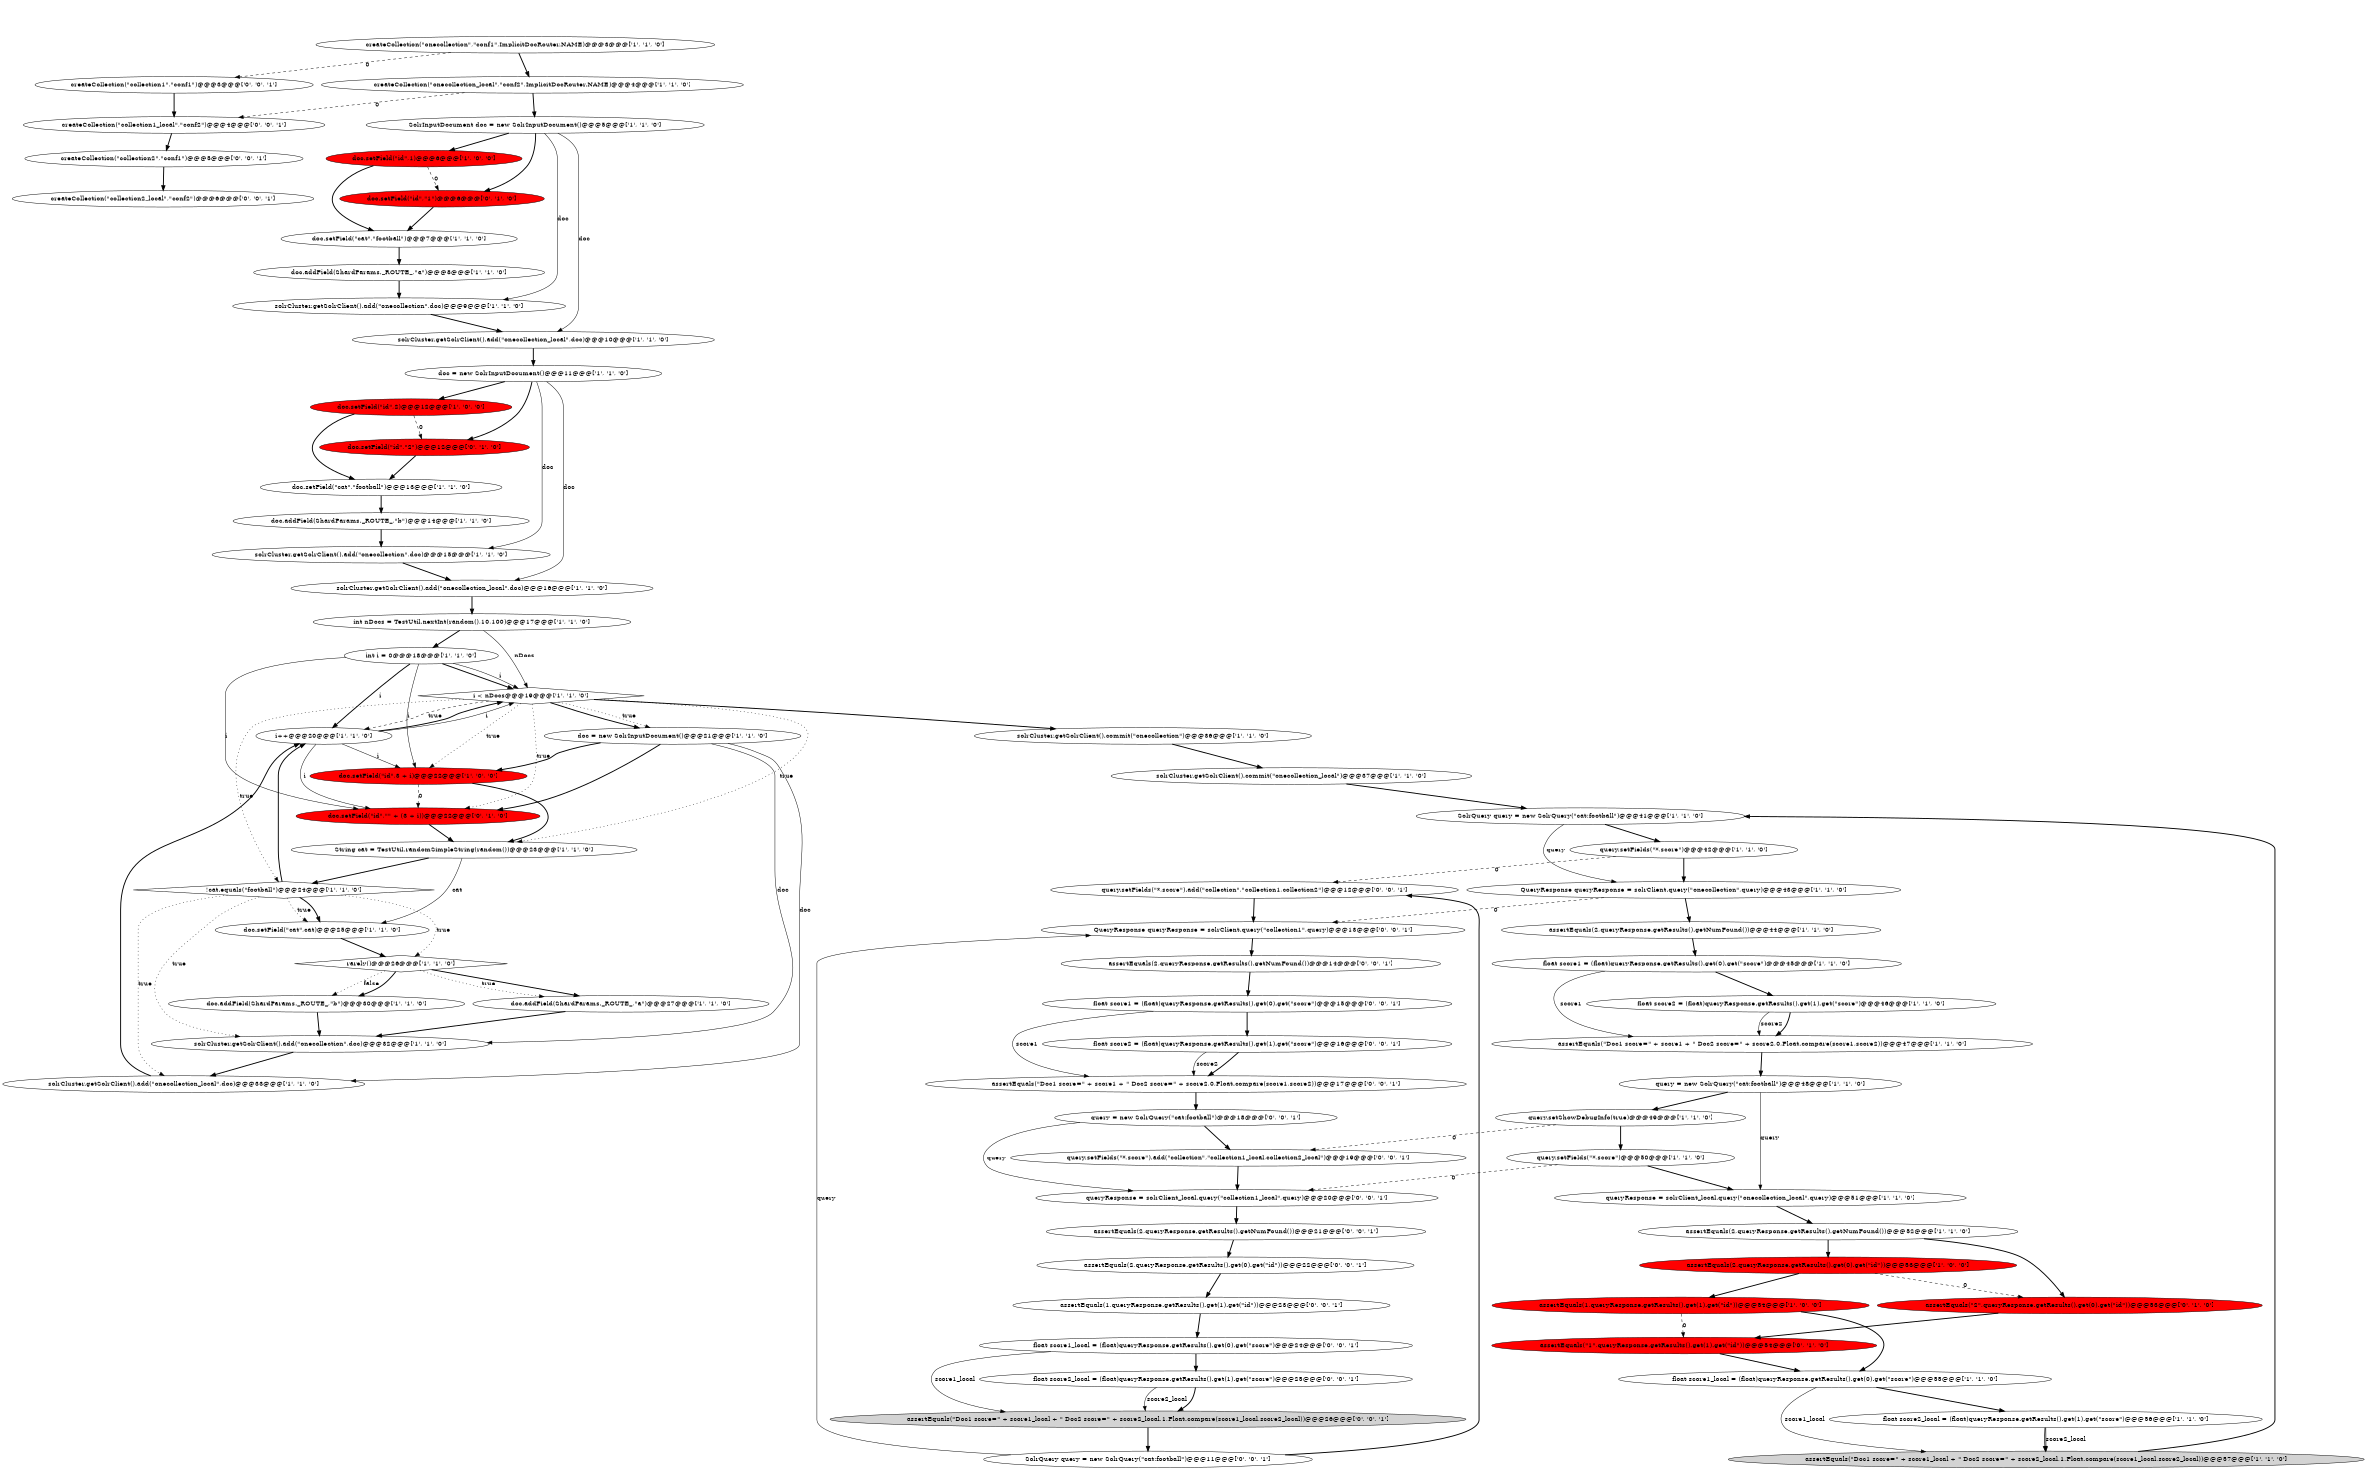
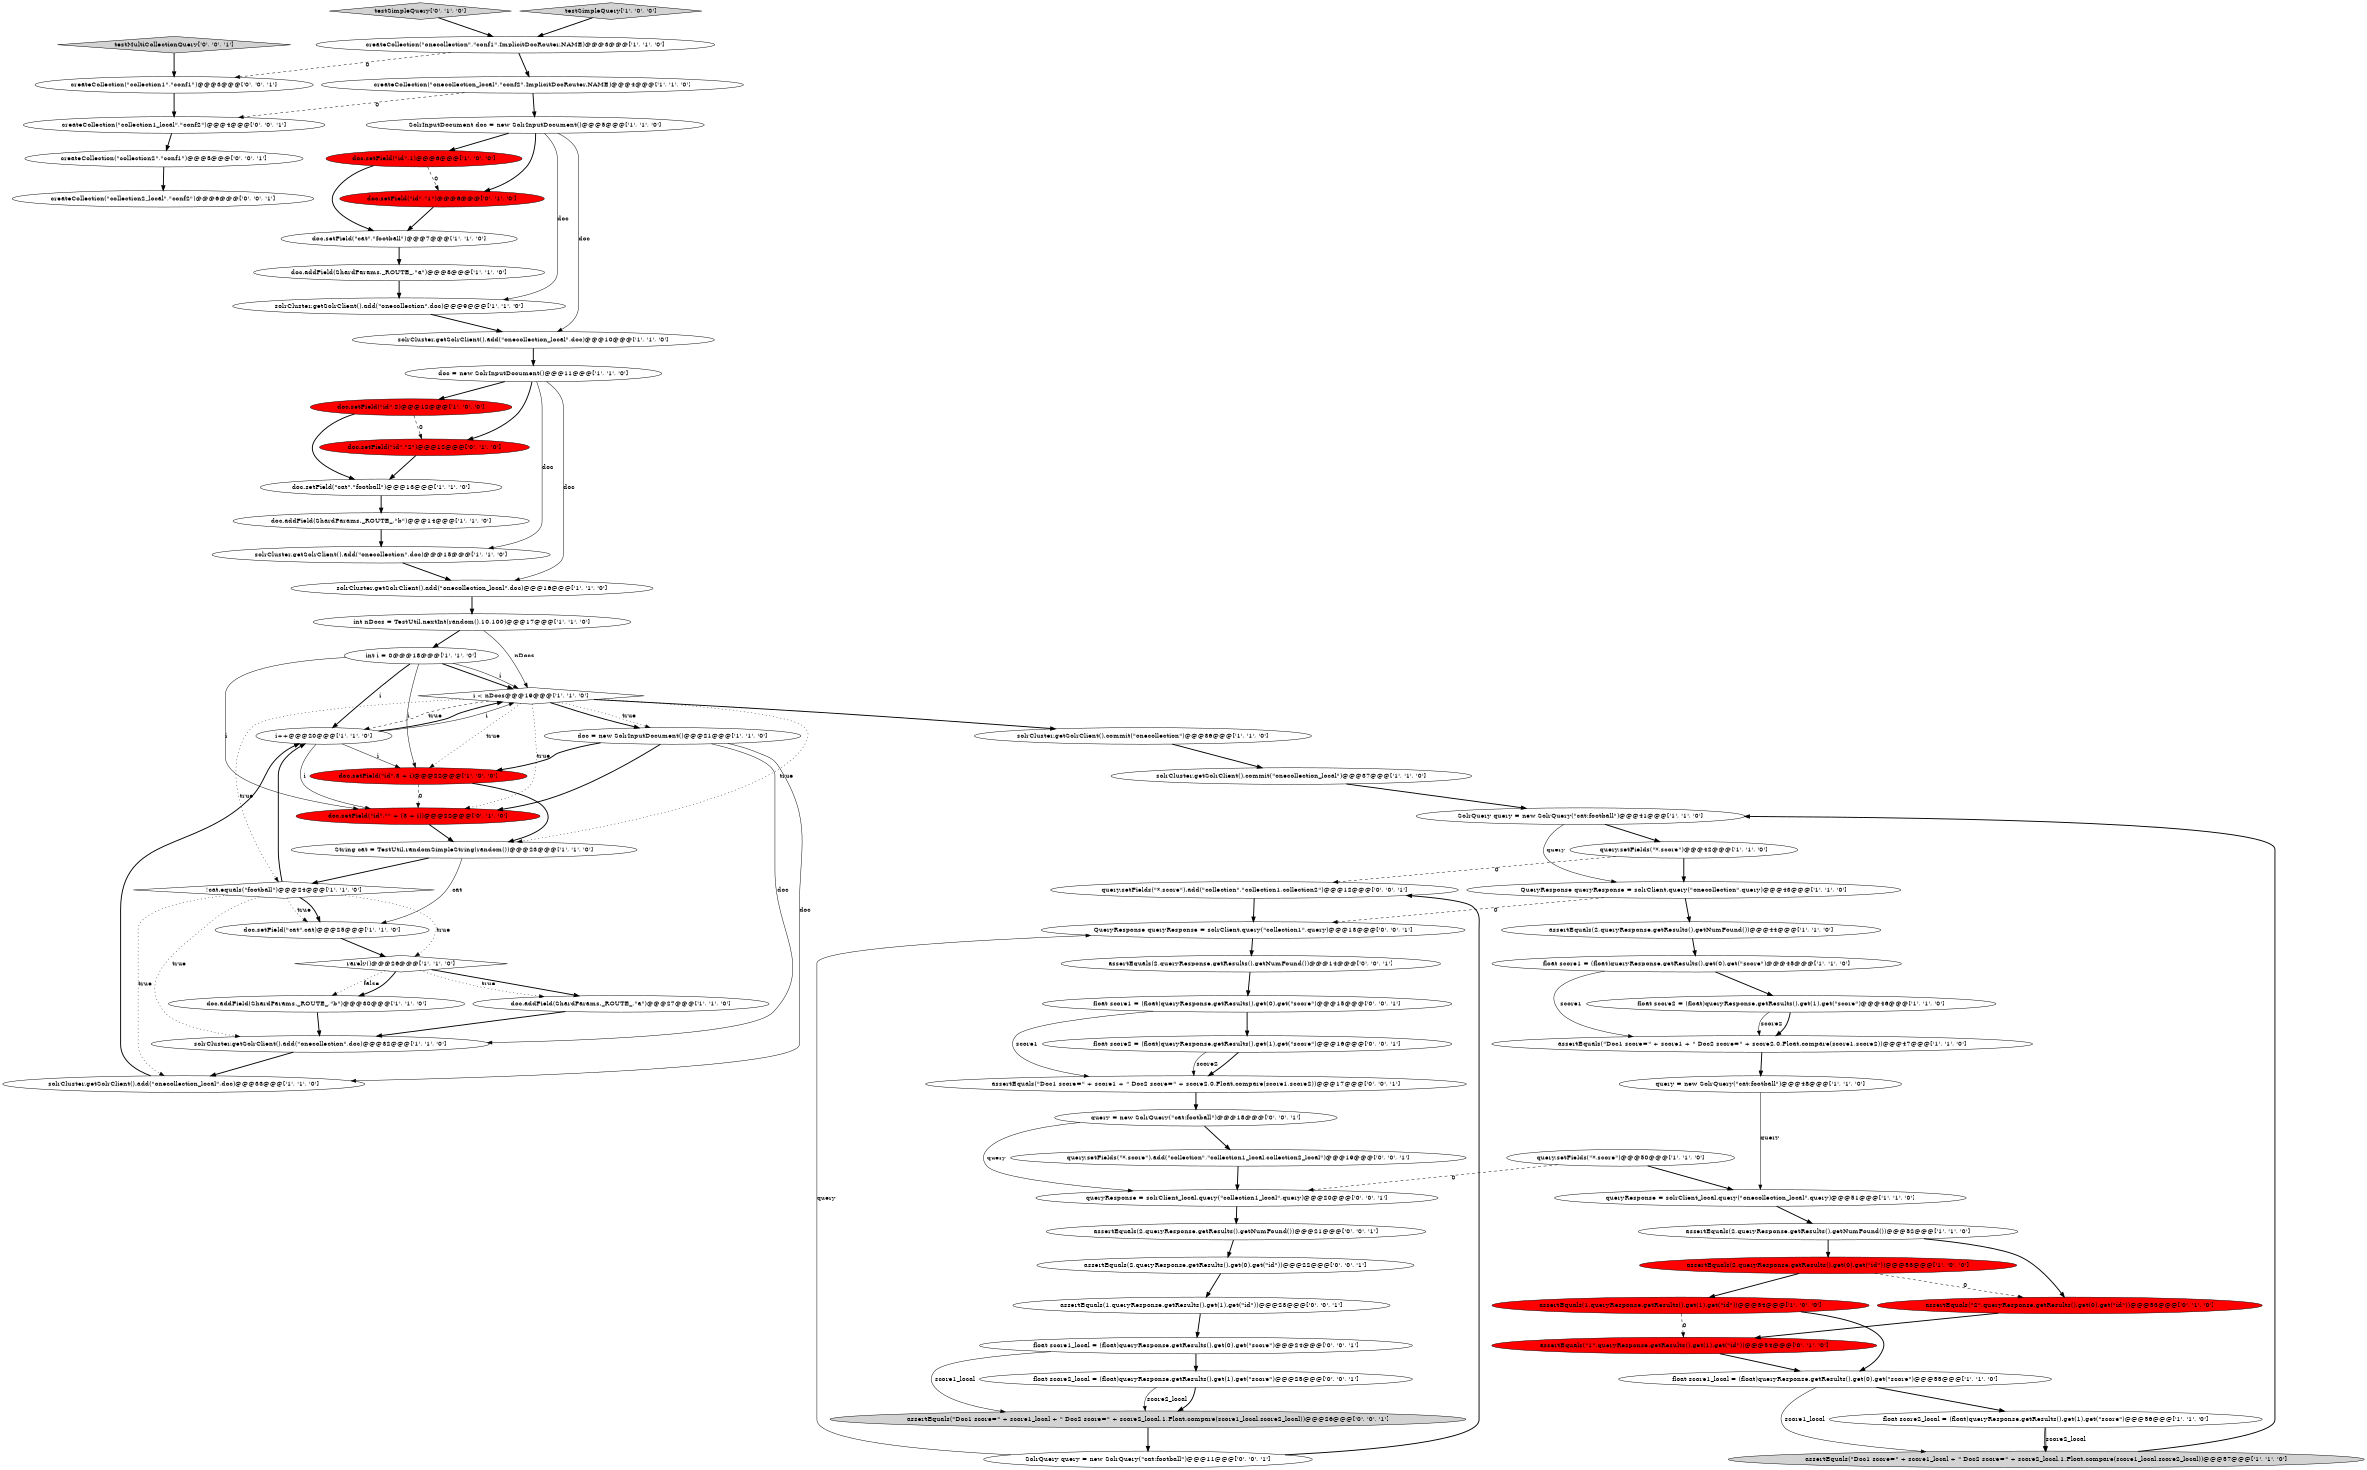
none -> (420, 11)
none -> (611, 11)
none -> (174, 45)
(1621, 1118) -> none
